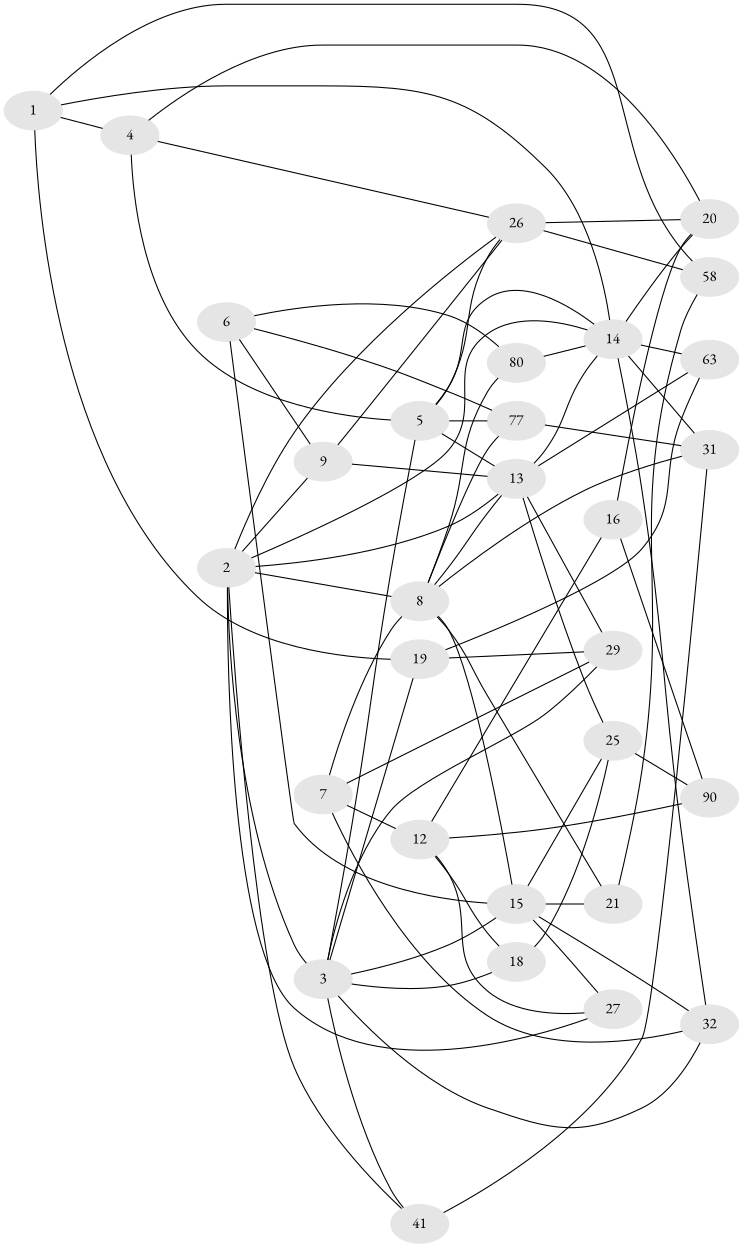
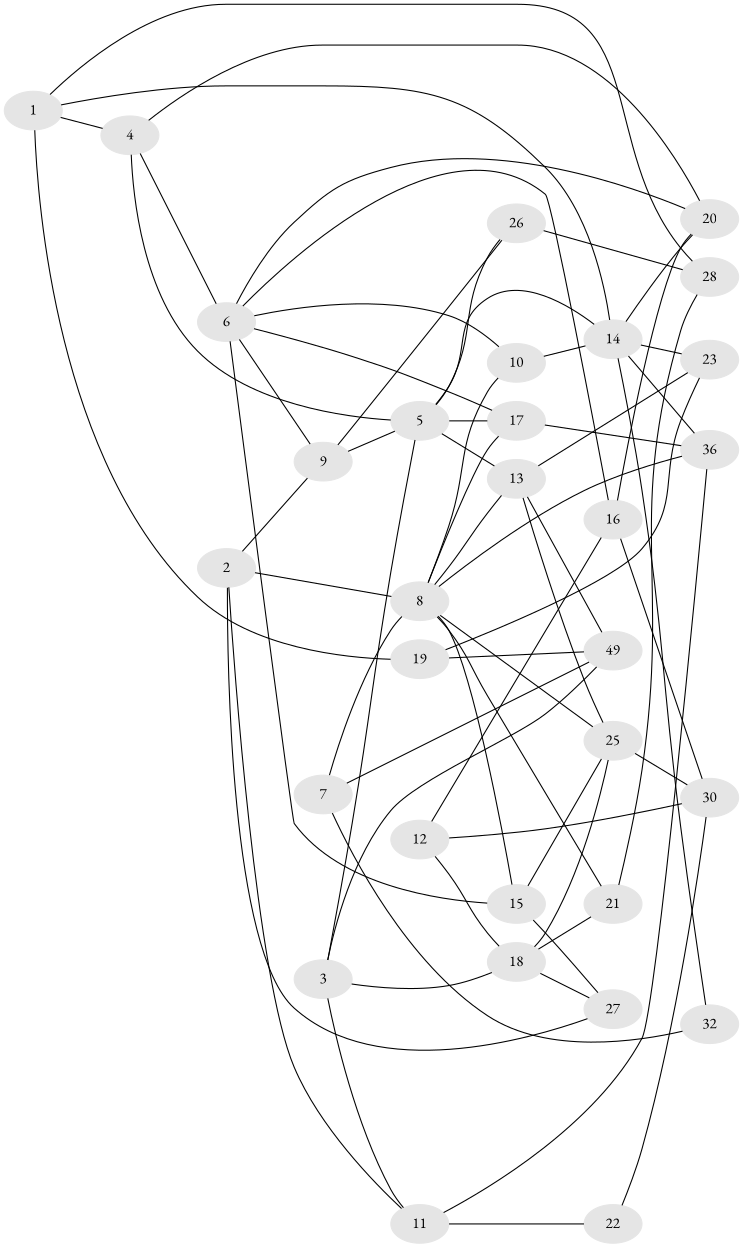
(323, 179) -> (178, 229)
none -> (529, 186)
(613, 221) -> (435, 160)
(710, 277) -> (710, 277)
(710, 360) -> (710, 360)
(516, 363) -> (516, 363)
(342, 374) -> none
(566, 410) -> none
(516, 421) -> (516, 421)
(450, 448) -> none
(710, 450) -> (710, 450)
(403, 469) -> (371, 441)
(383, 547) -> none
(613, 651) -> (613, 651)
none -> (513, 668)
(710, 798) -> (710, 798)
(365, 814) -> none
(369, 826) -> none
(258, 837) -> none
(569, 904) -> (565, 933)
(430, 952) -> none
(614, 963) -> none
(469, 968) -> (565, 986)
(516, 1118) -> none
(420, 1224) -> (420, 1224)
none -> (613, 1224)
